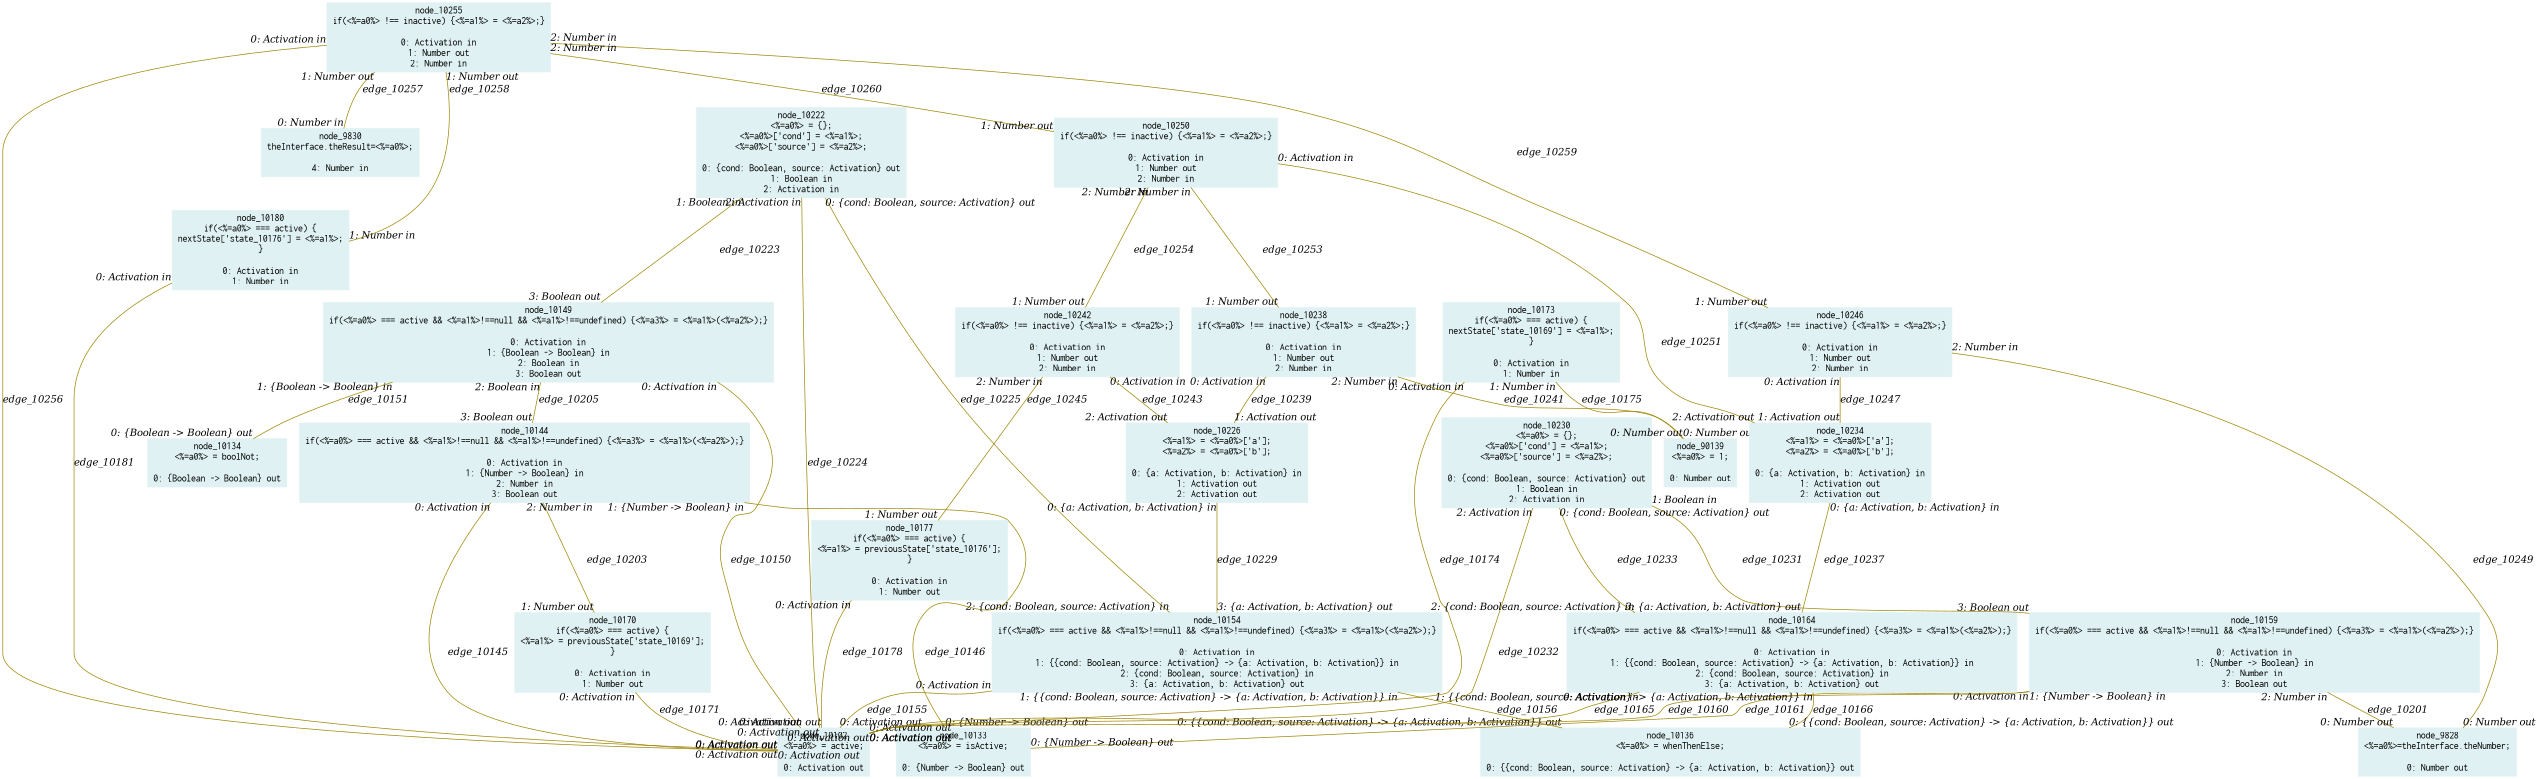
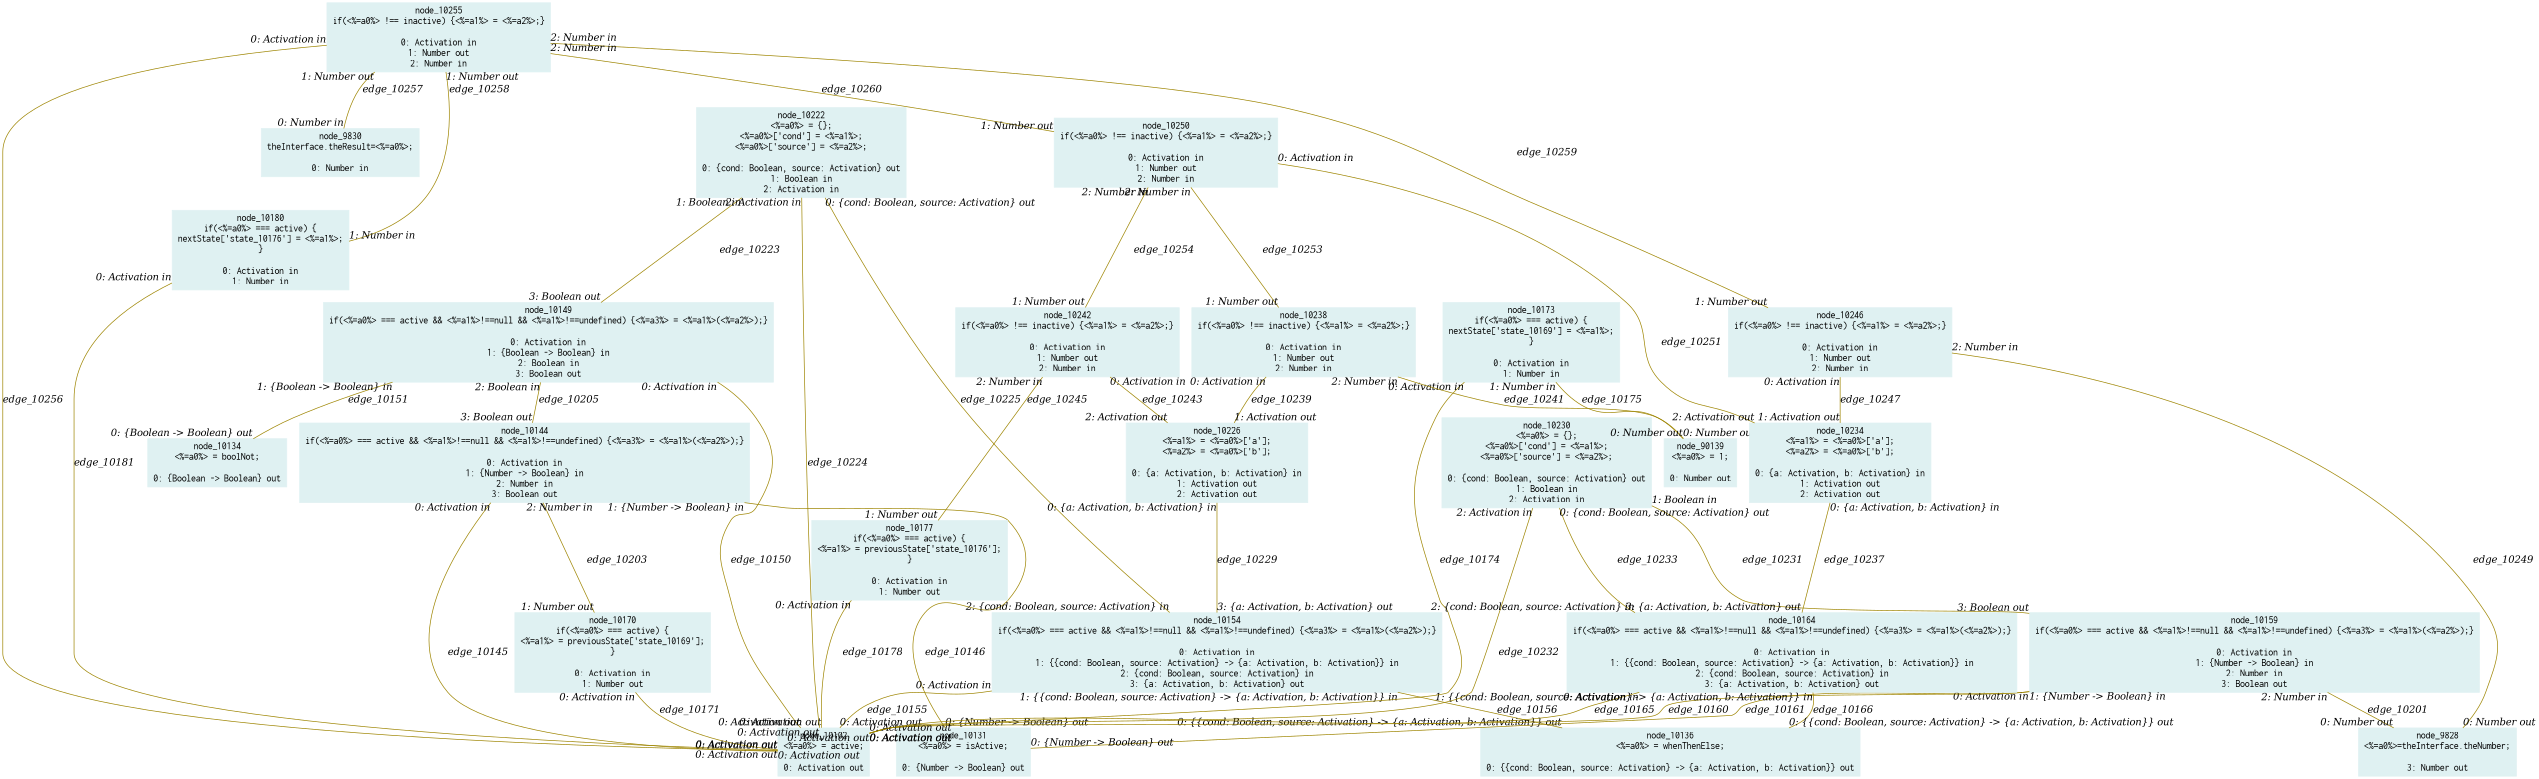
(340, 153) -> (340, 153)
(963, 752) -> (963, 752)
(2437, 752) -> (2437, 752)
